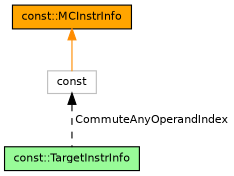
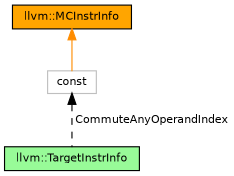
(72, 17) -> (72, 17)
(72, 159) -> (72, 159)
